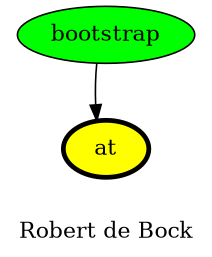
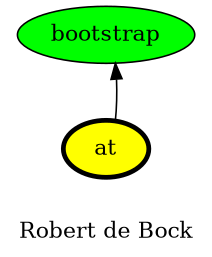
(95, 84) -> (117, 100)
